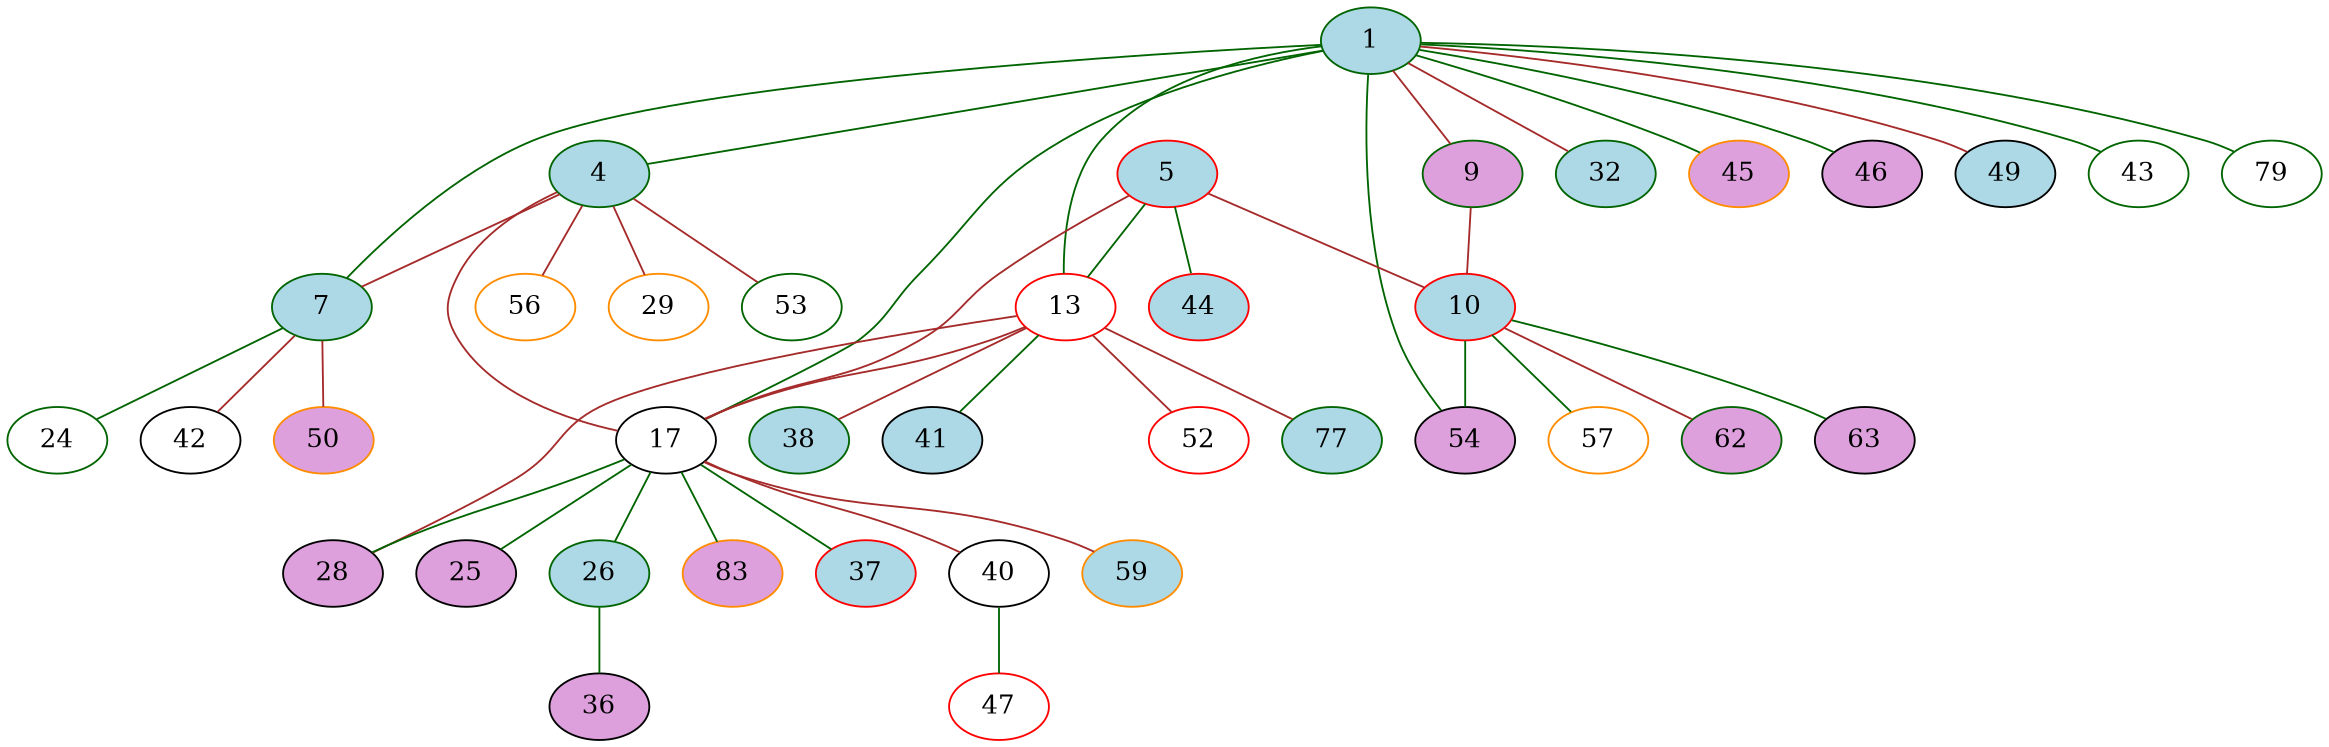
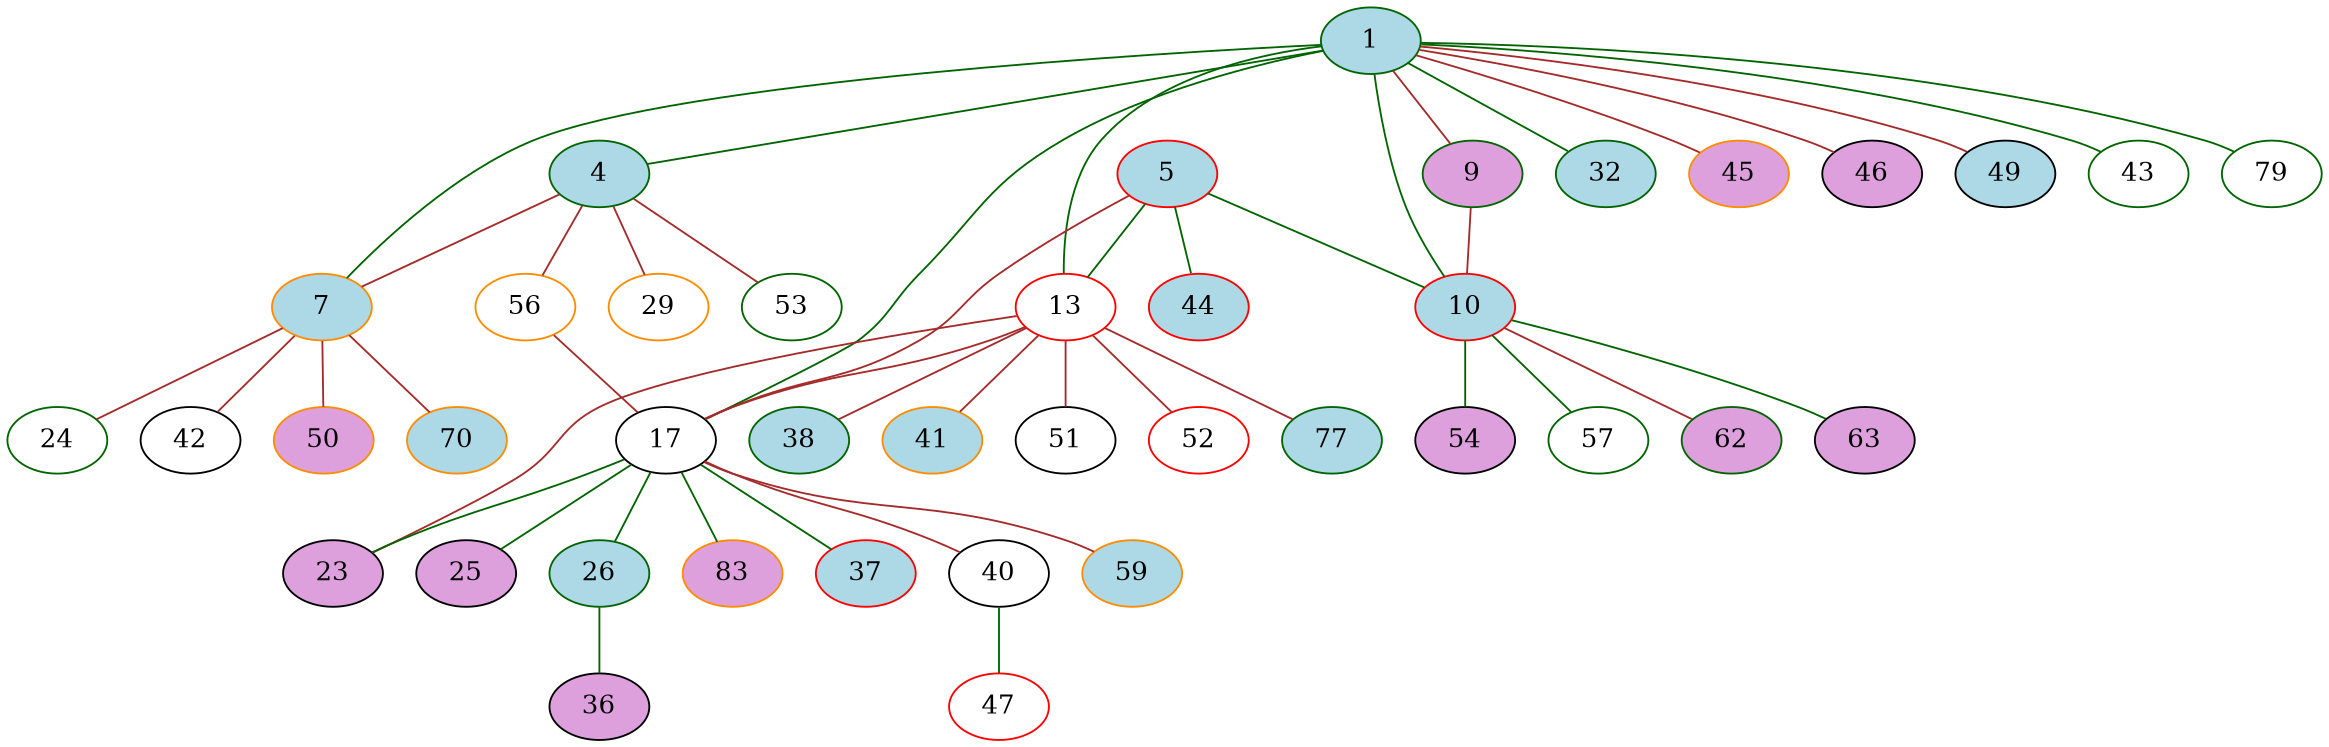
(1629, 91) -> (1629, 91)
(1559, 100) -> (1559, 100)
(1488, 107) -> (1488, 107)
(1316, 241) -> (1316, 241)
(1375, 250) -> (1397, 180)
(322, 307) -> (322, 307)
(455, 334) -> (596, 374)
(190, 374) -> (190, 374)
(999, 374) -> (999, 374)
none -> (457, 440)
(932, 440) -> (932, 440)
none -> (1066, 440)
(1598, 440) -> (1598, 440)
(333, 574) -> (333, 574)
